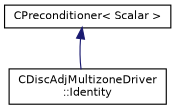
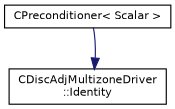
(80, 54) -> (95, 43)
